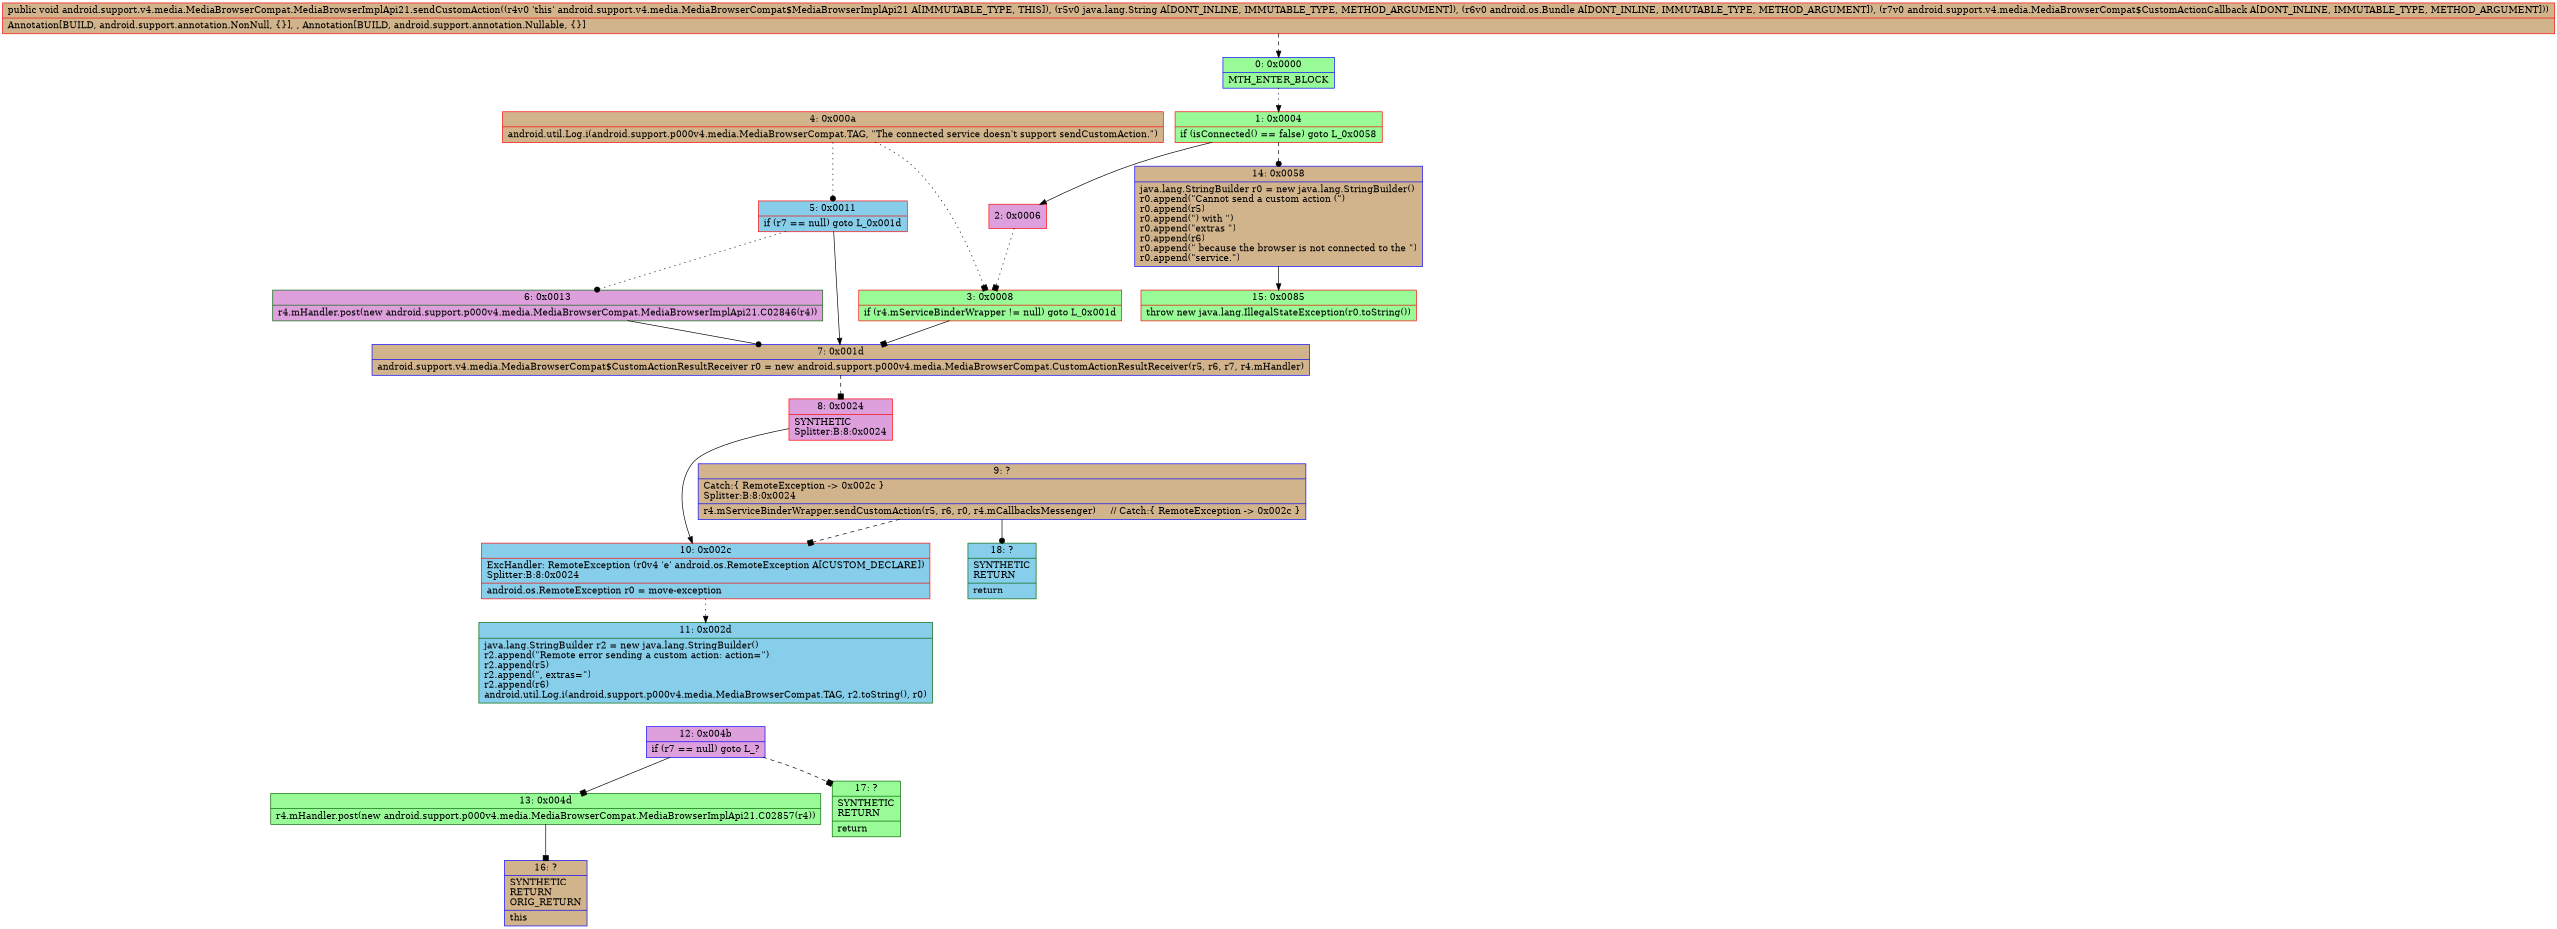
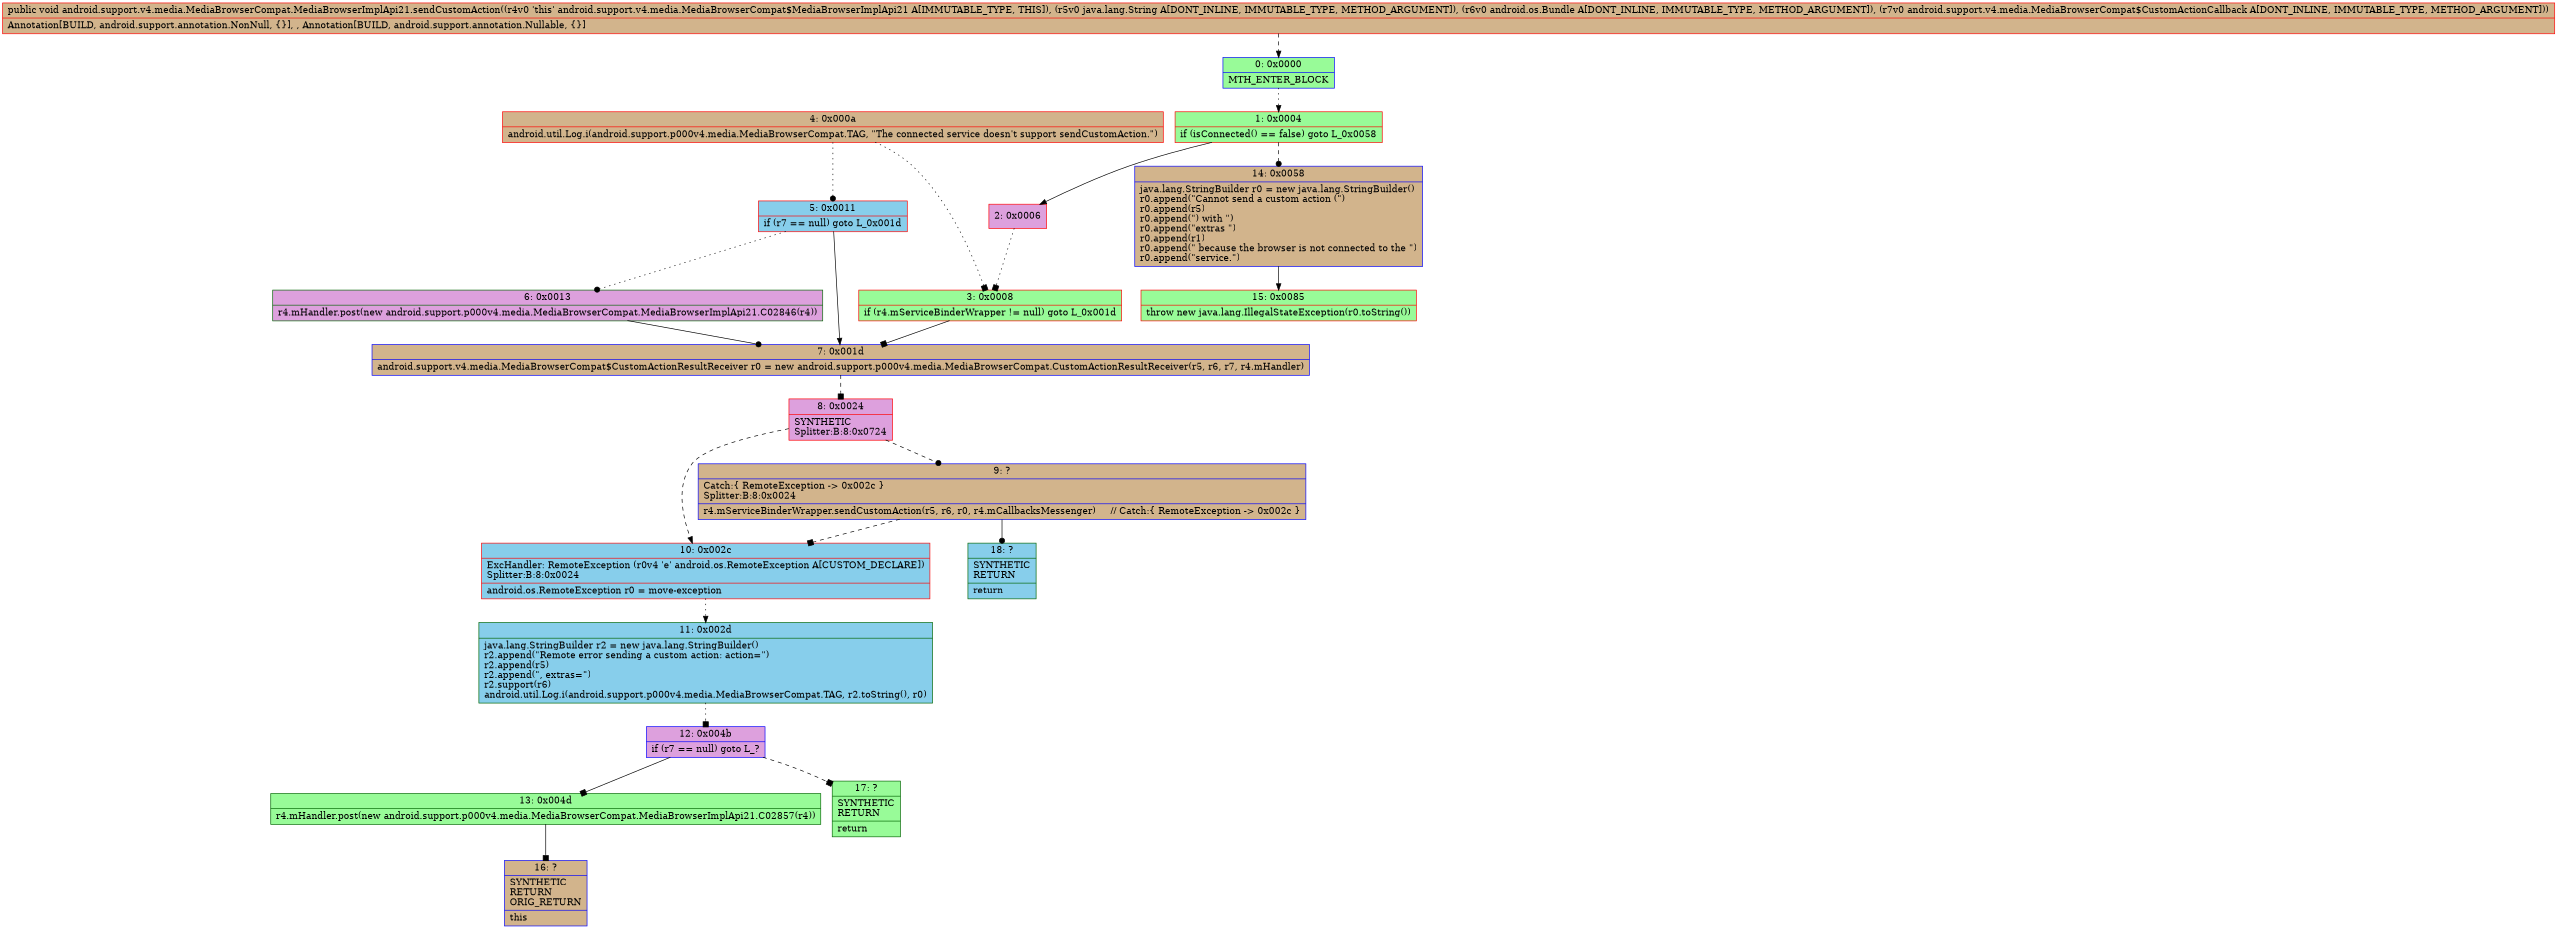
(1173, 239) -> (1173, 239)
(841, 432) -> (841, 432)
none -> (911, 451)
(703, 455) -> (703, 455)
(517, 685) -> (518, 685)
none -> (706, 712)
